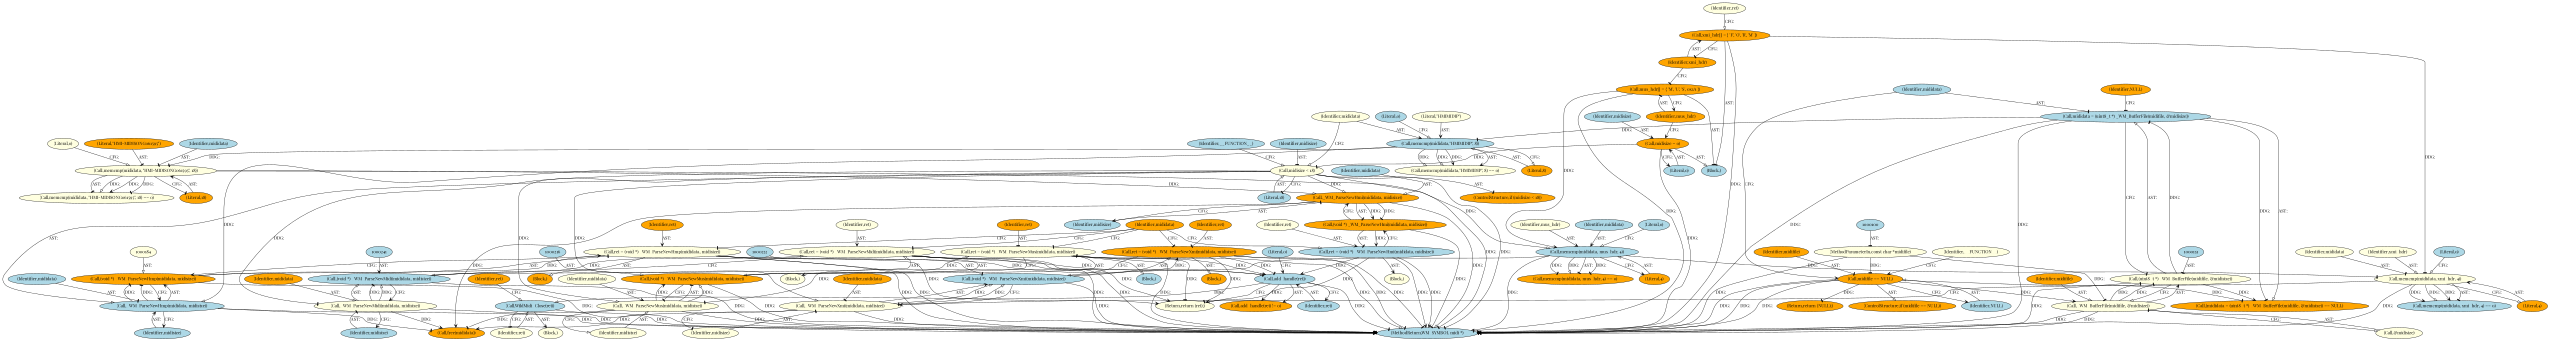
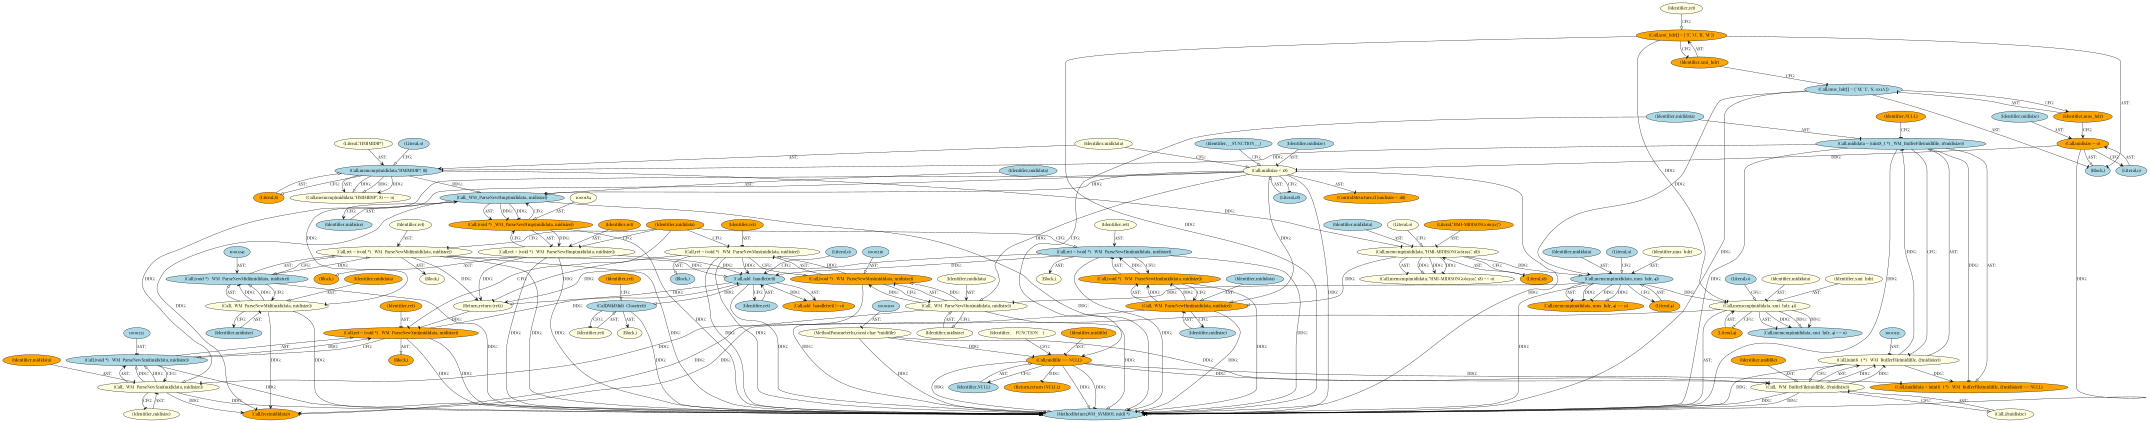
(1665, 90) -> (1854, 90)
(54, 238) -> (1098, 184)
(1231, 281) -> (445, 320)
(1261, 293) -> (679, 293)
(1955, 293) -> (664, 347)
(1902, 306) -> none
(2388, 306) -> (1708, 360)
